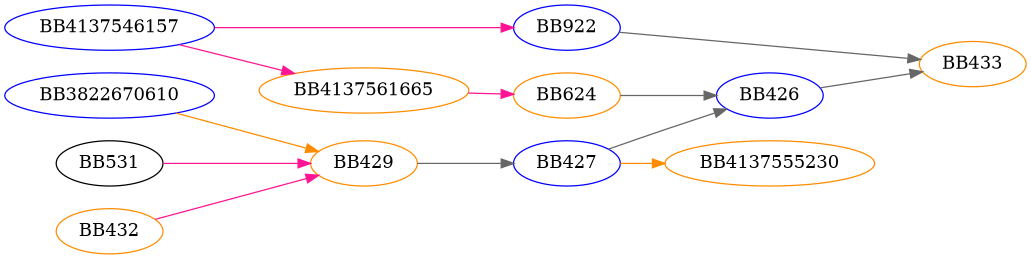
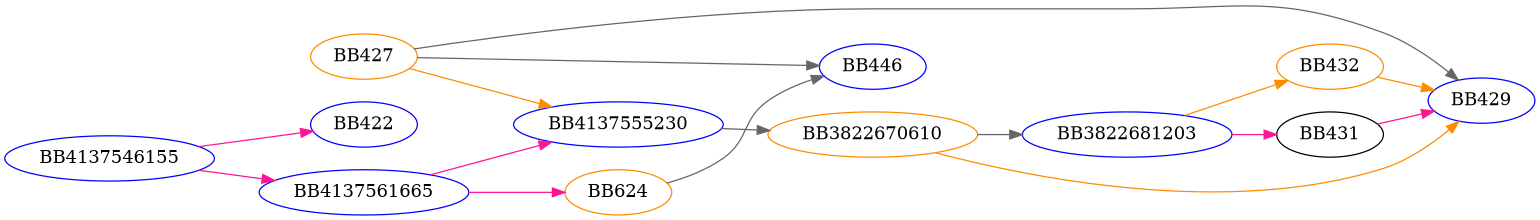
(110, 28) -> (110, 158)
(567, 28) -> (364, 124)
(973, 64) -> none
(364, 90) -> (364, 192)
(110, 96) -> (873, 135)
(770, 96) -> (873, 67)
none -> (736, 129)
none -> (1127, 135)
none -> (485, 160)
(110, 163) -> (1330, 135)
(364, 163) -> (1482, 101)
(459, 163) -> (937, 9)
(567, 163) -> (364, 57)
(770, 163) -> (618, 124)
(231, 199) -> (1399, 82)
